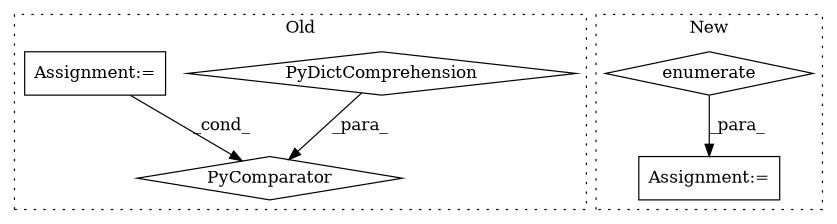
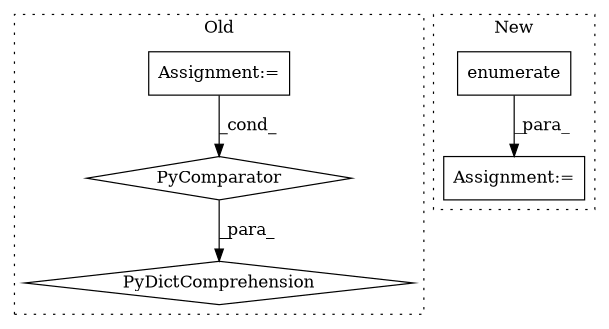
(709, 73) -> (514, 73)
(330, 122) -> (219, 225)
